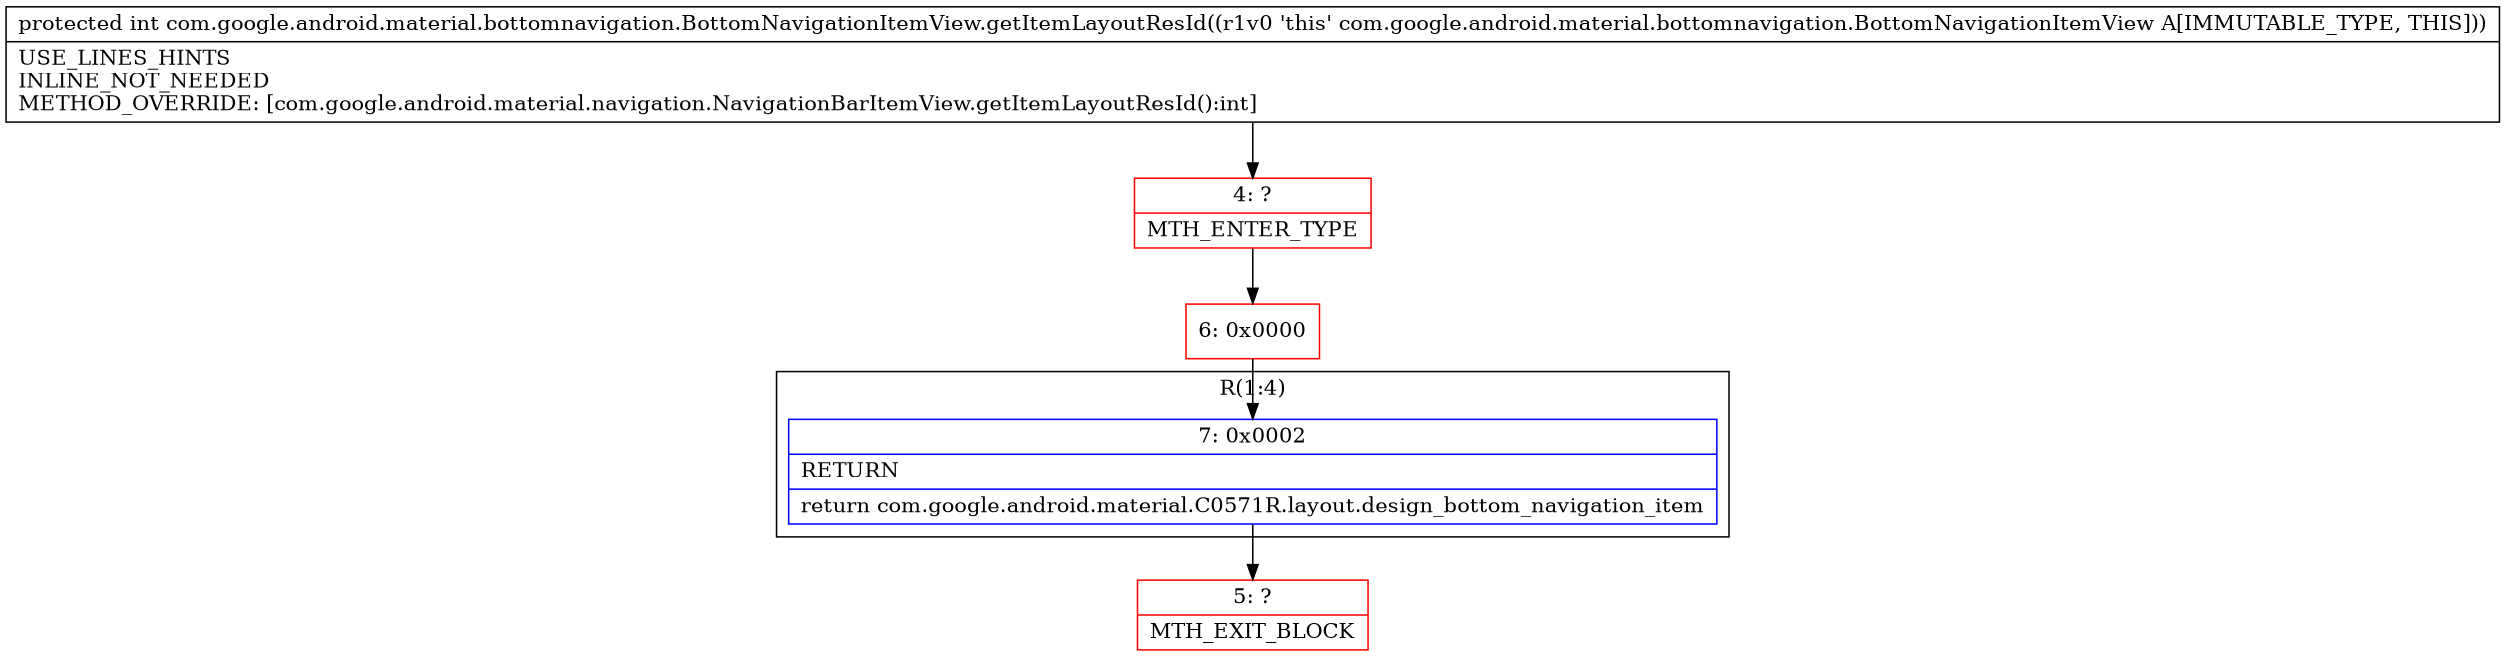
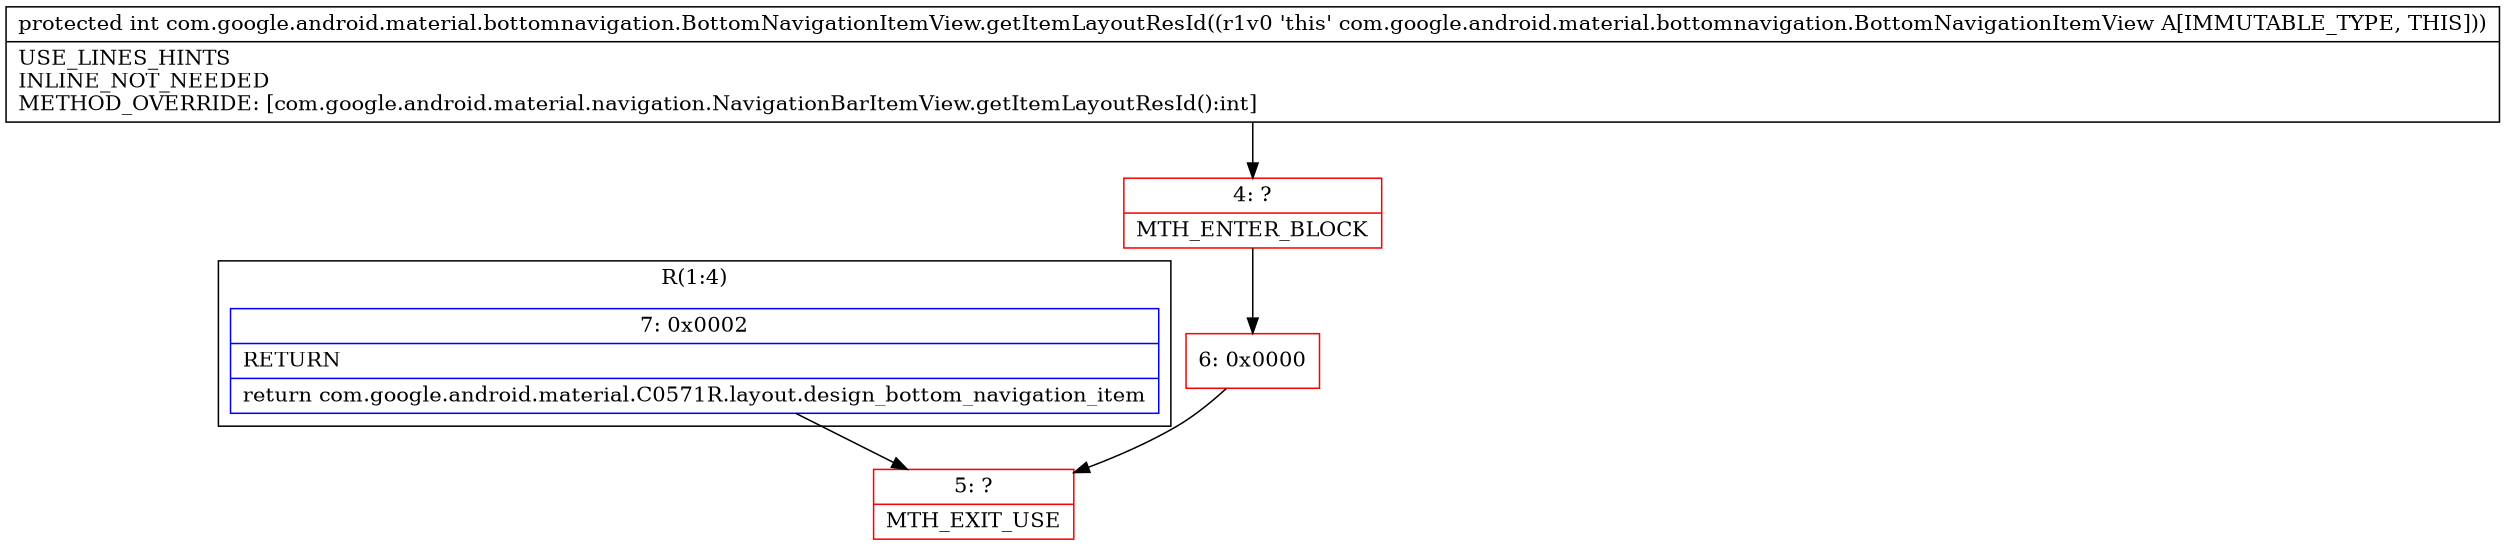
(1253, 230) -> (1253, 230)
(1253, 381) -> (1158, 437)
(1253, 632) -> (974, 521)
